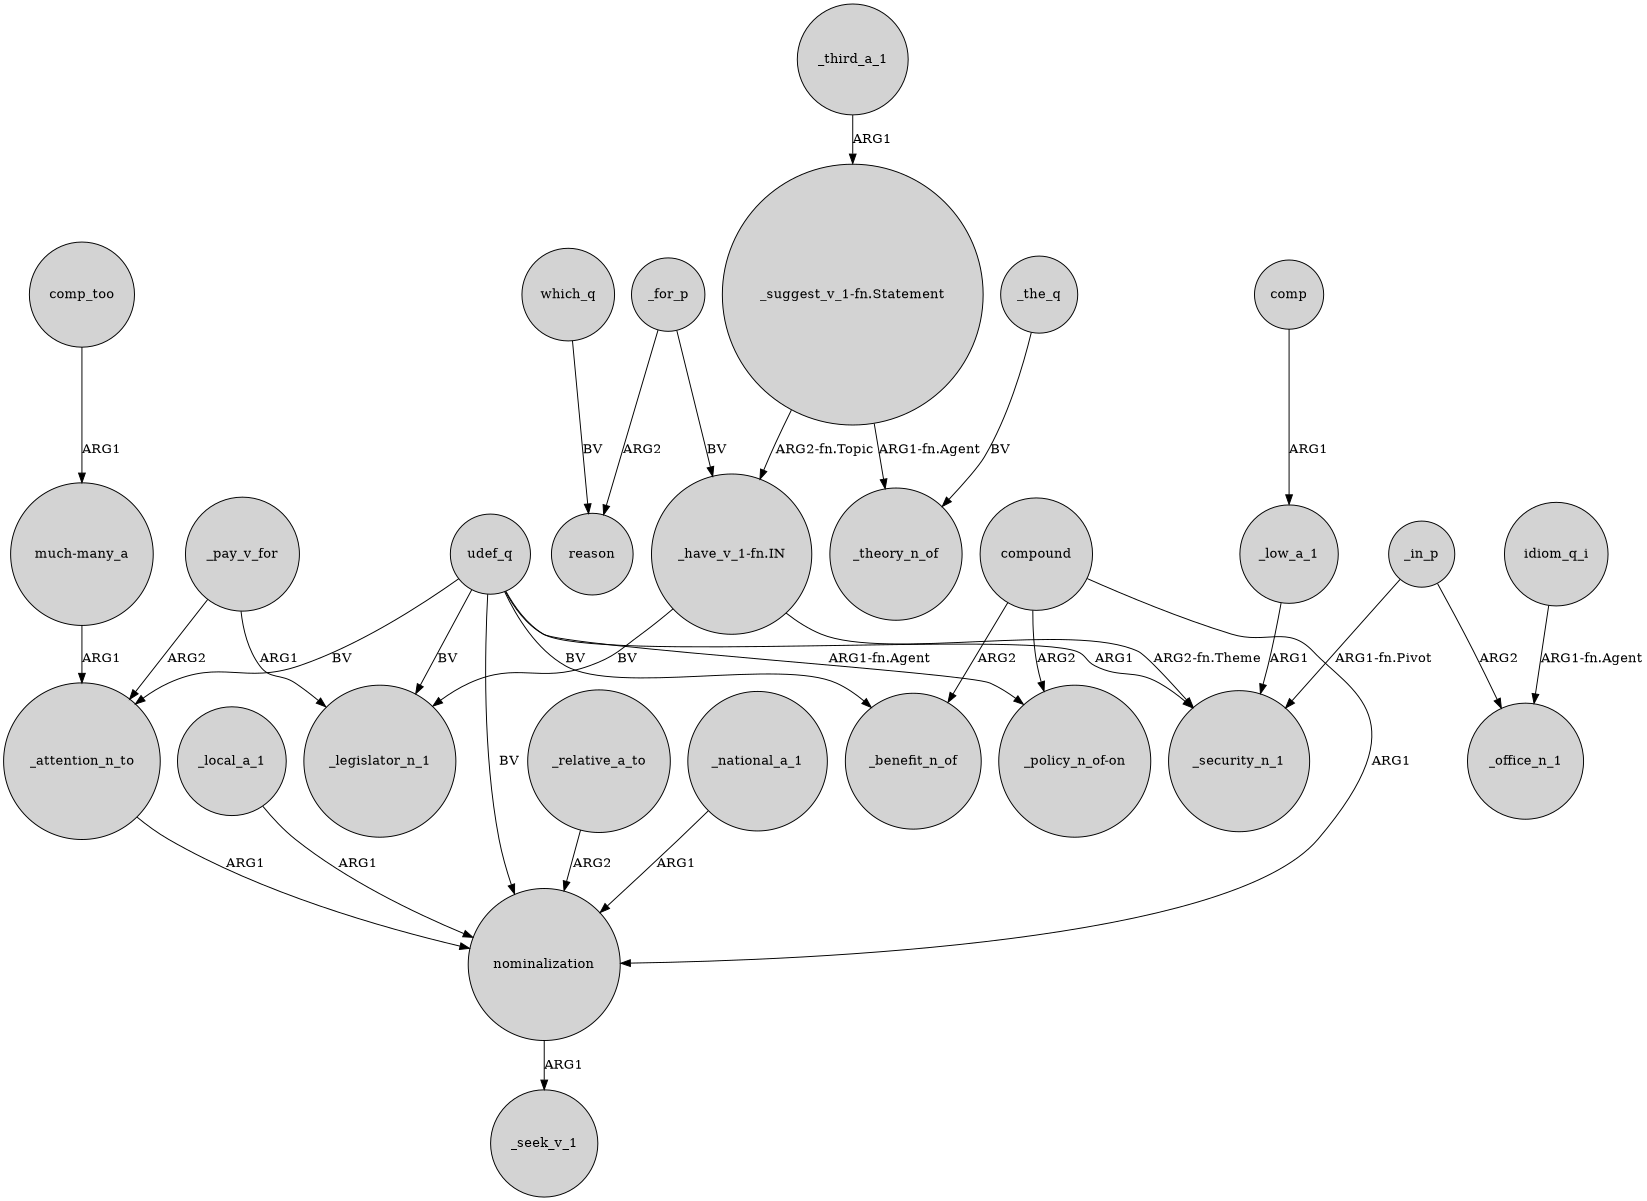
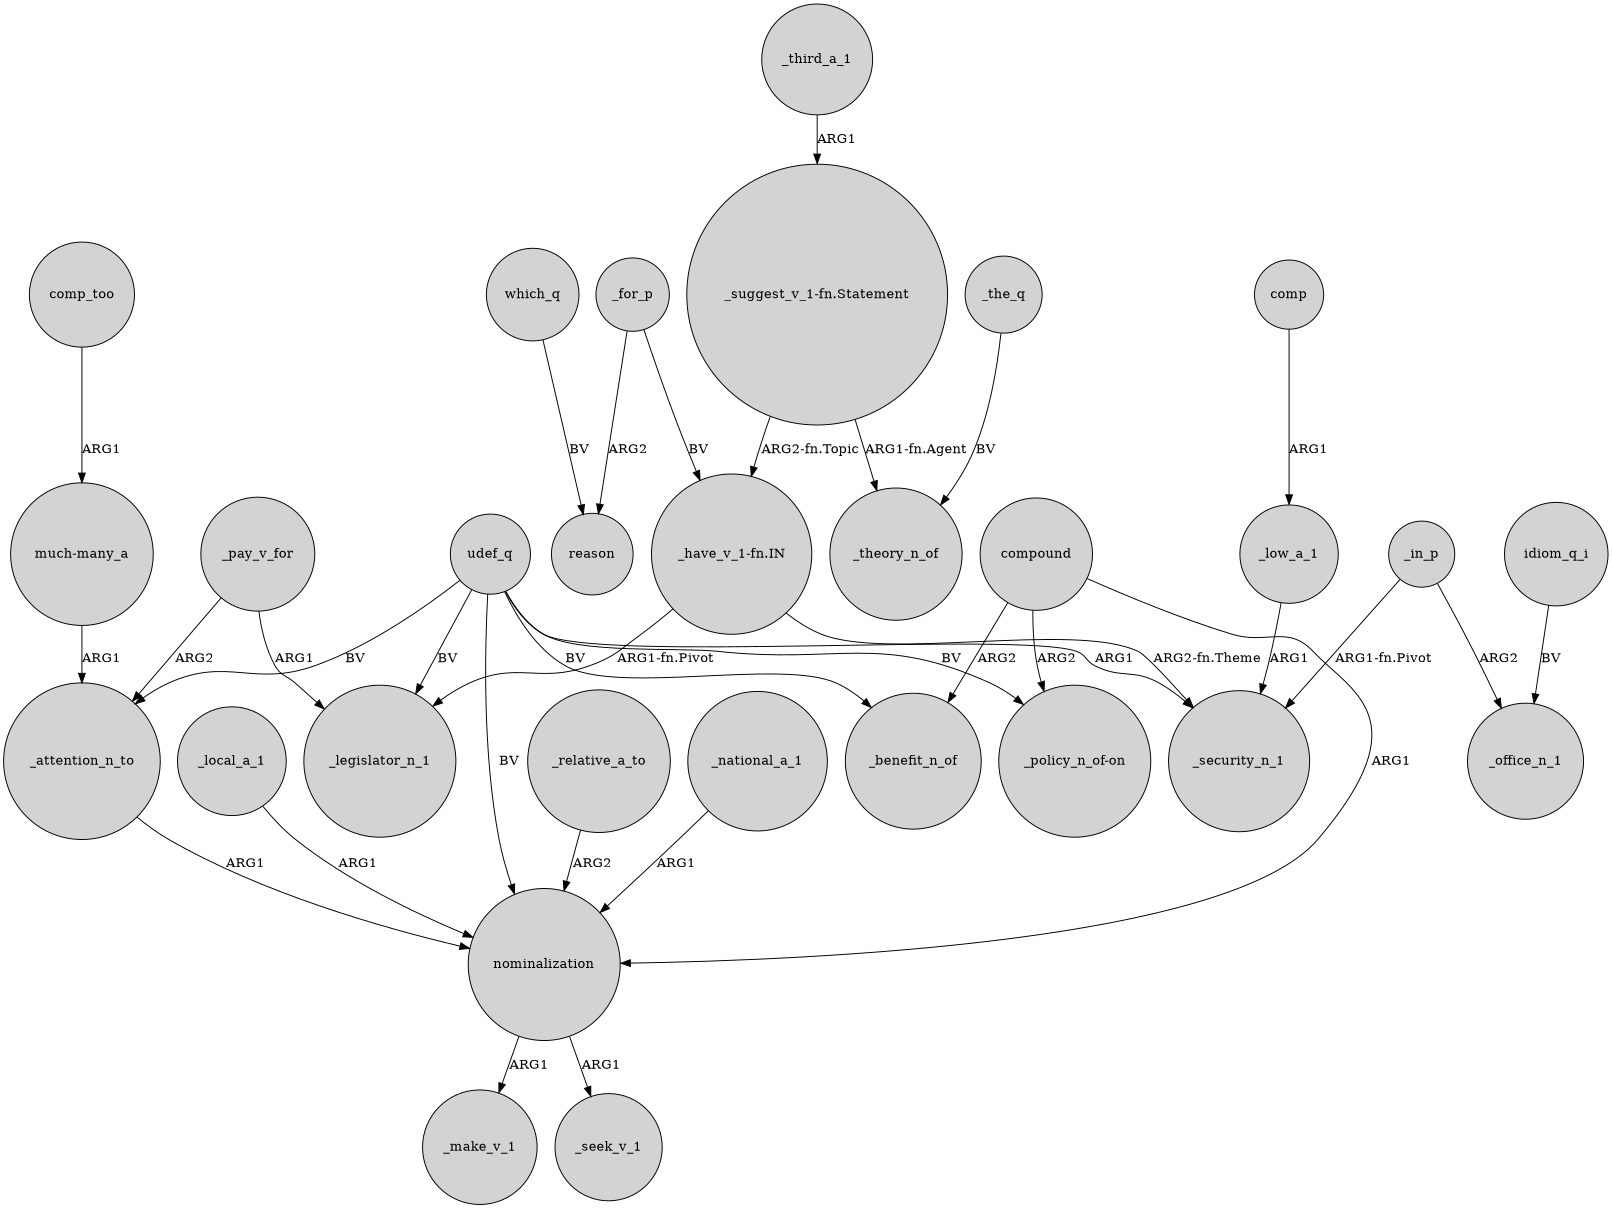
(627, 659) -> (666, 659)
(880, 659) -> (951, 659)
(1592, 659) -> (1551, 659)
none -> (480, 1147)
